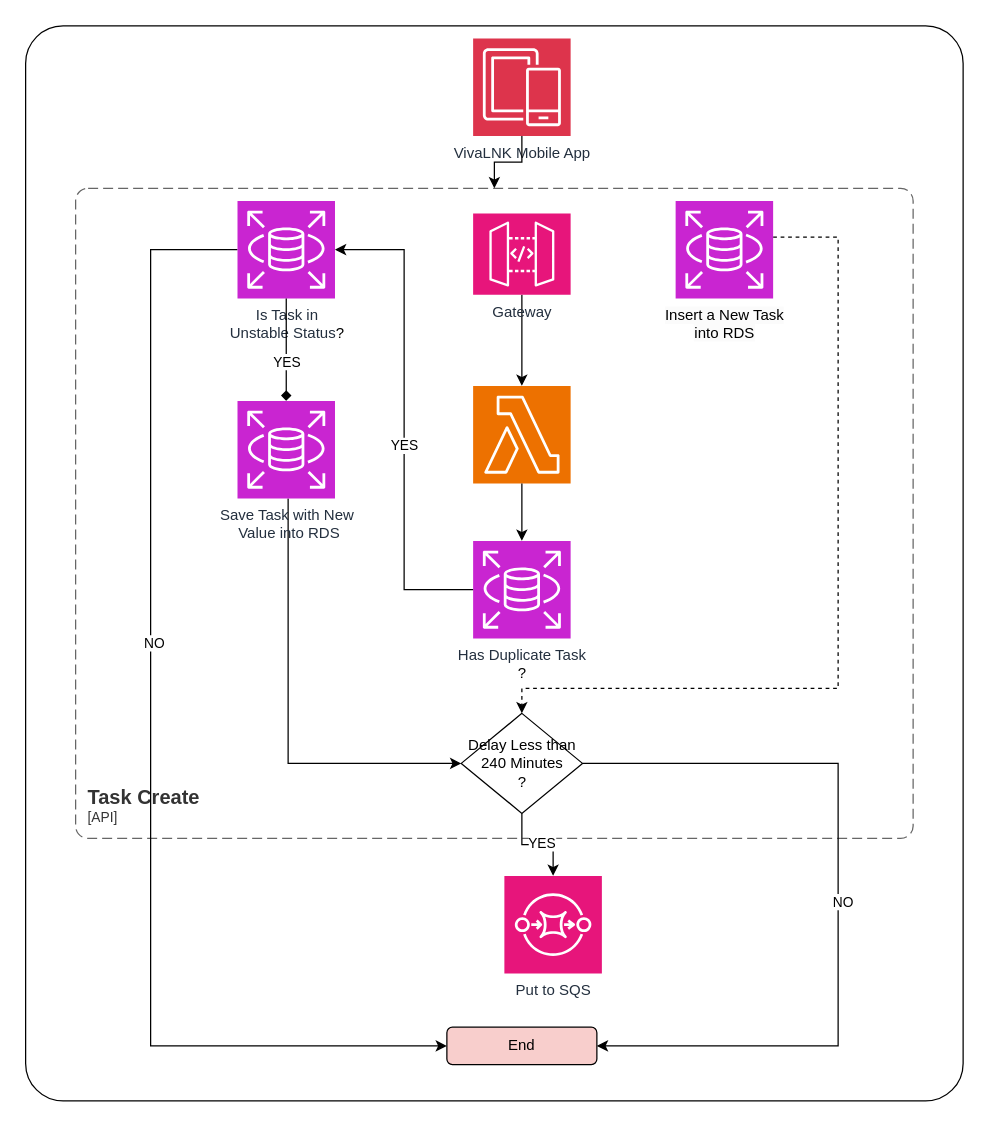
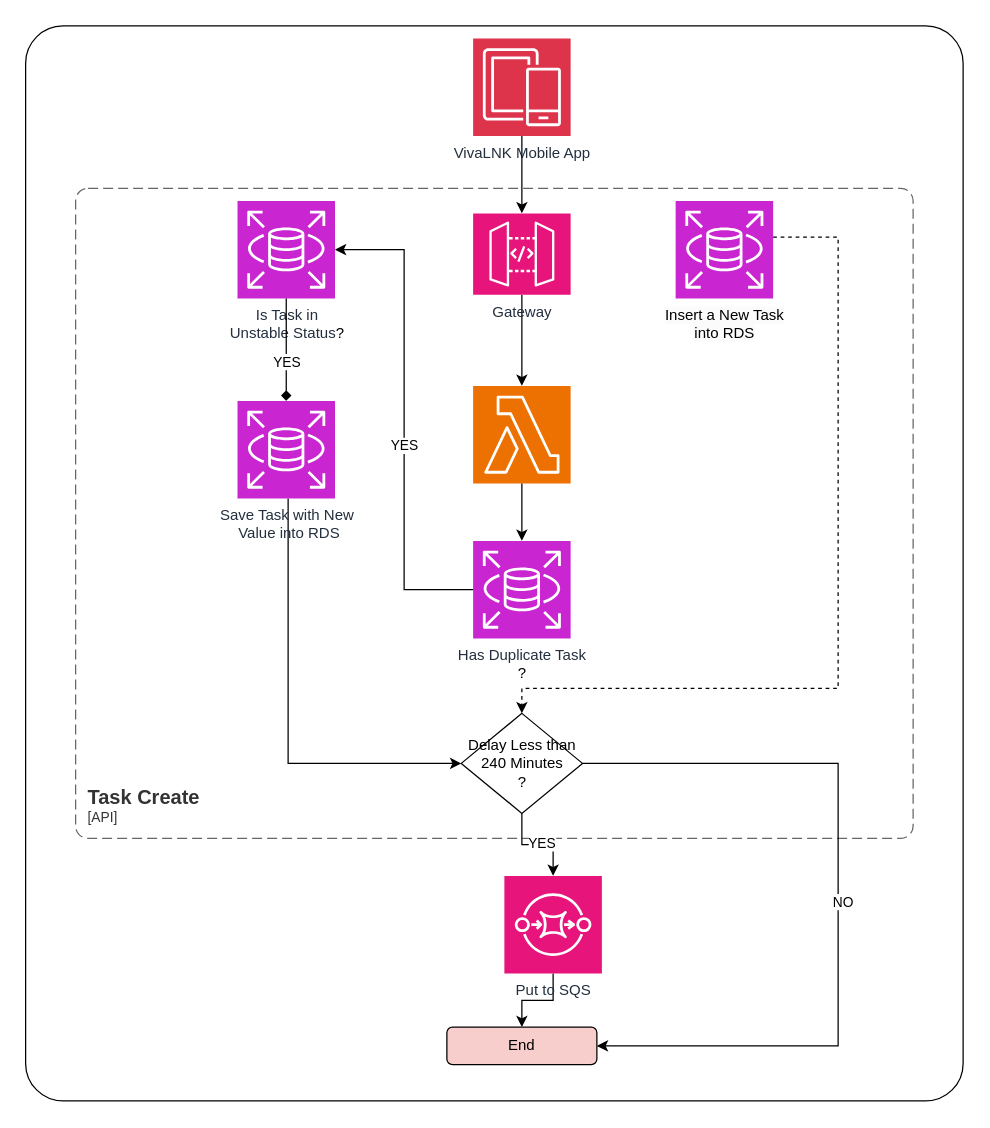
(500, 162) -> (522, 182)
(151, 749) -> none
none -> (542, 1000)
